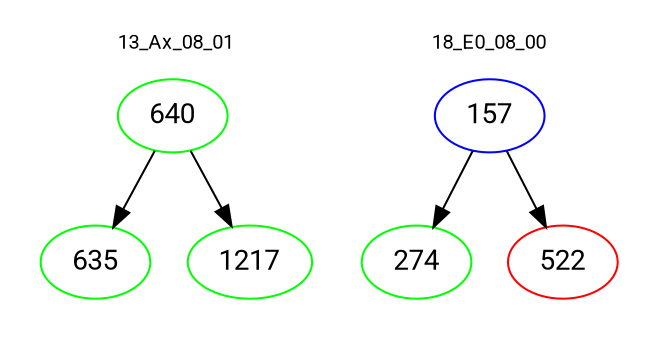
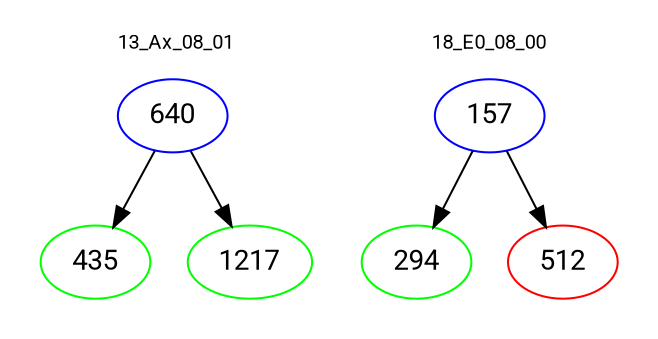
(173, 116) -> (173, 116)
(96, 262) -> (96, 262)
(417, 262) -> (417, 262)
(563, 262) -> (563, 262)
